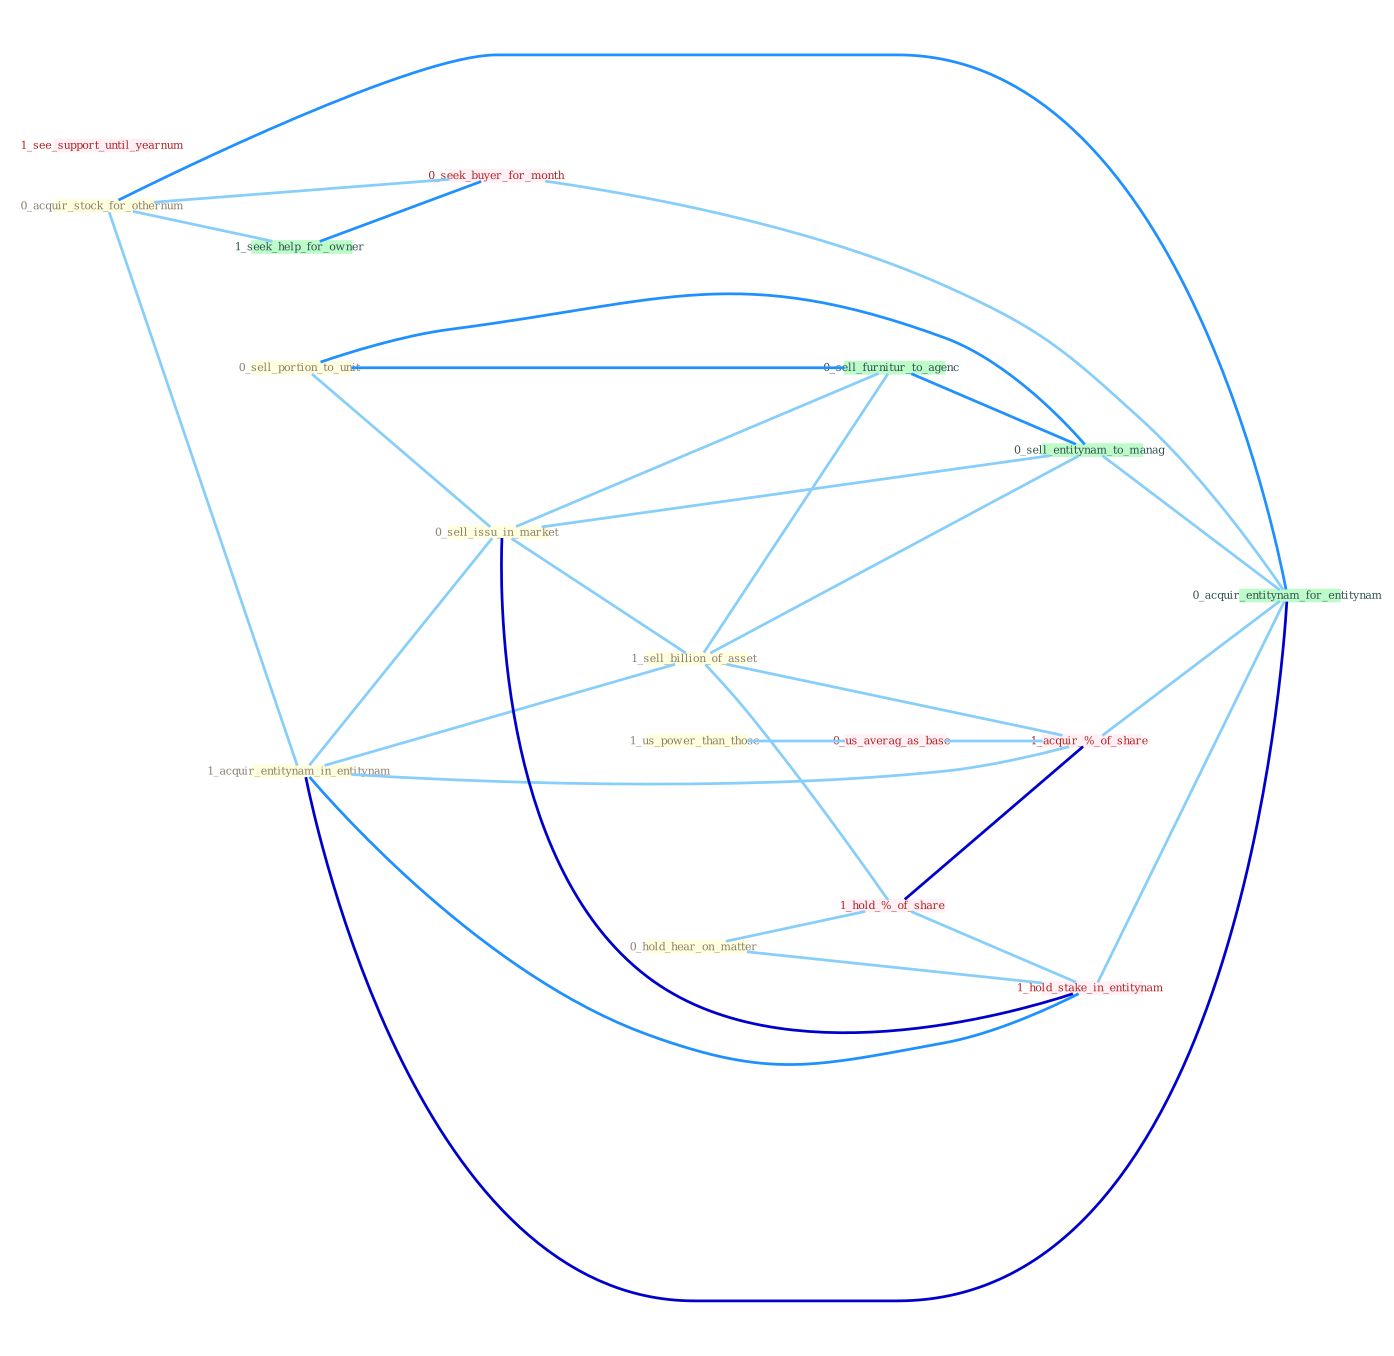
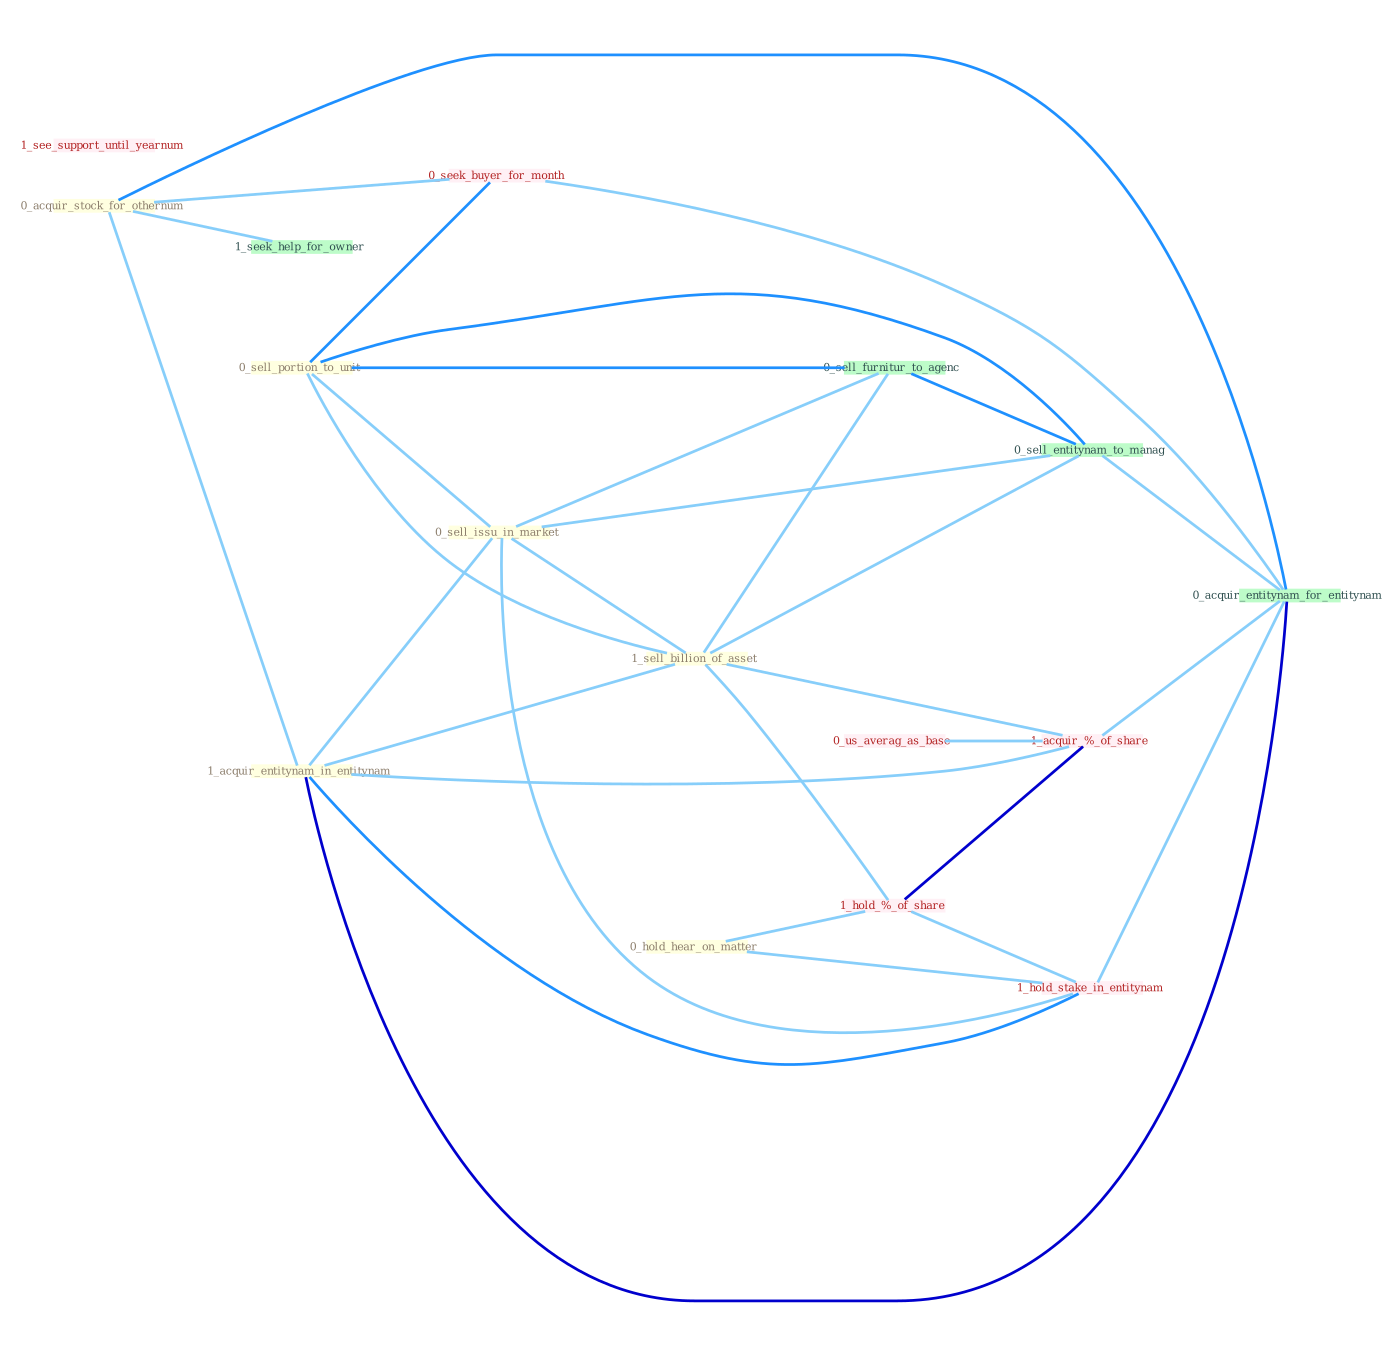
(400, 211) -> (400, 272)
none -> (449, 562)
(697, 741) -> none
(634, 964) -> (634, 964)
